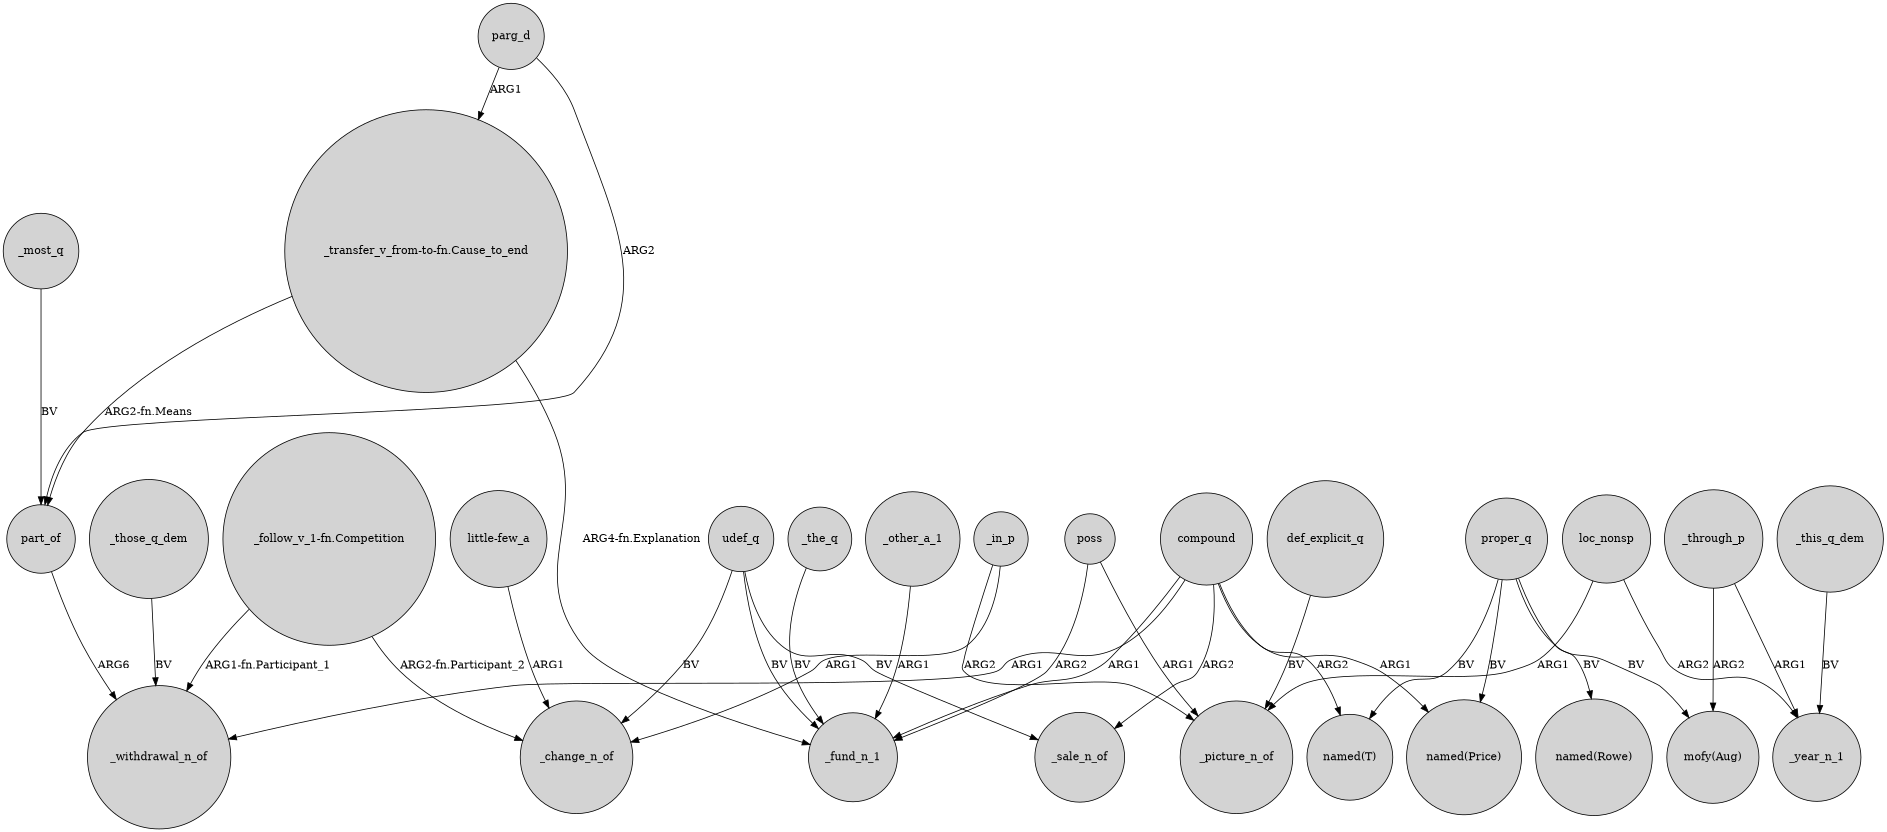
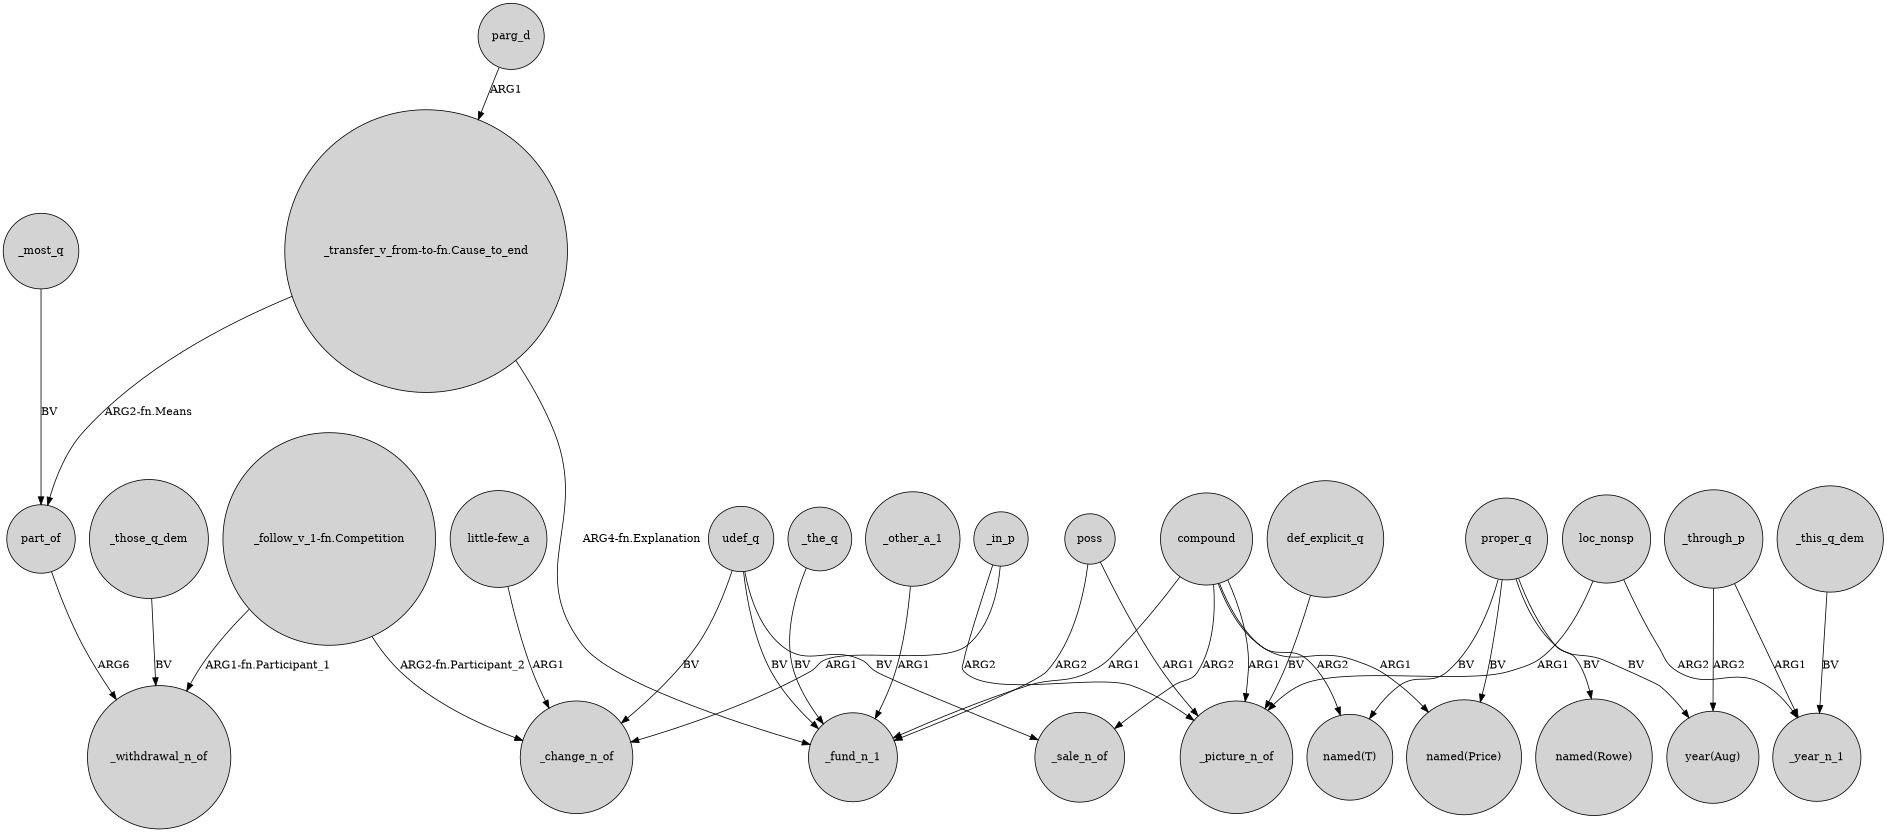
(475, 406) -> none
(727, 683) -> (1247, 641)
(1713, 757) -> (1713, 757)
